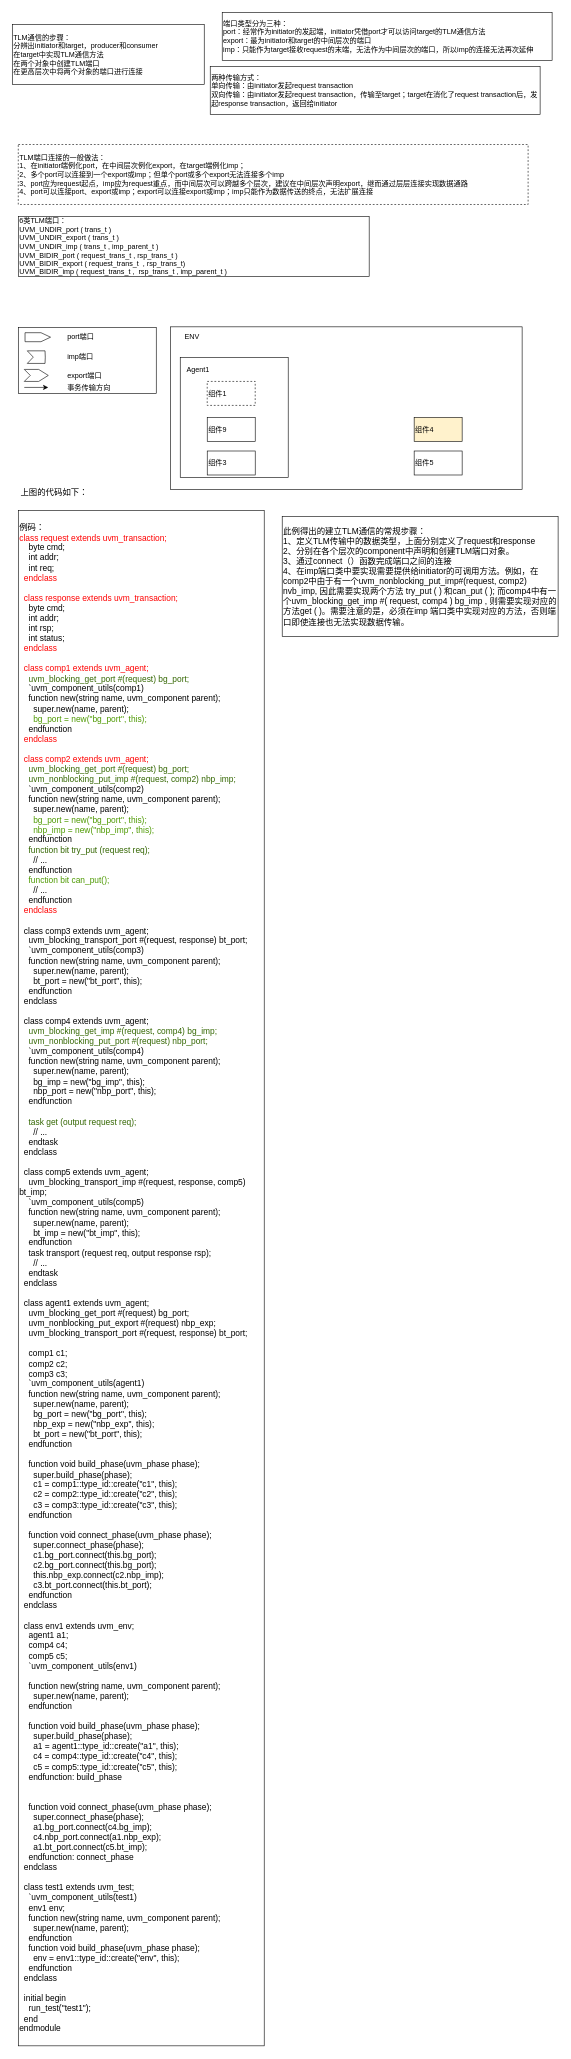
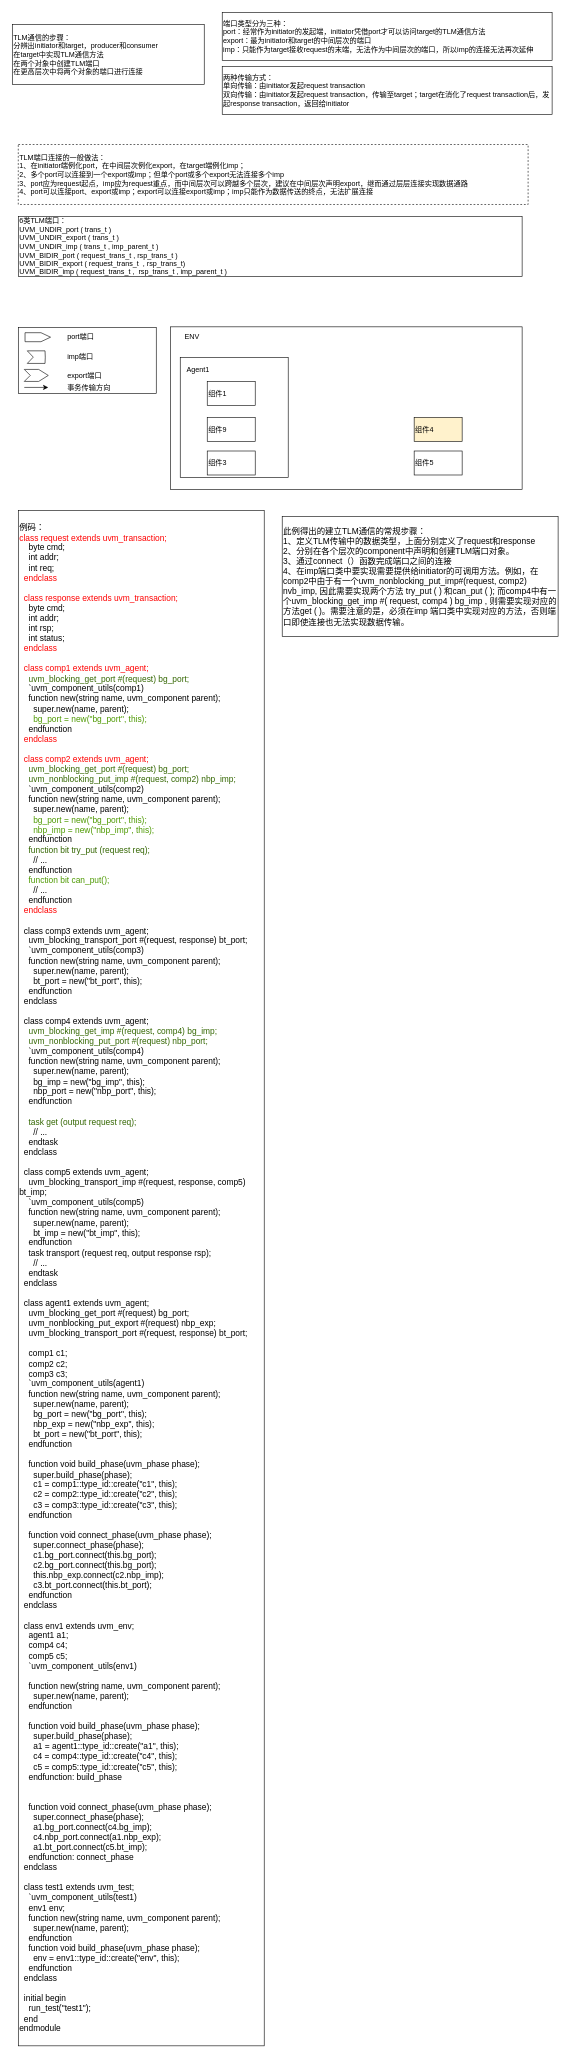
(375, 90) -> (387, 90)
(194, 246) -> (270, 246)
(231, 393) -> (231, 393)
(54, 492) -> none
